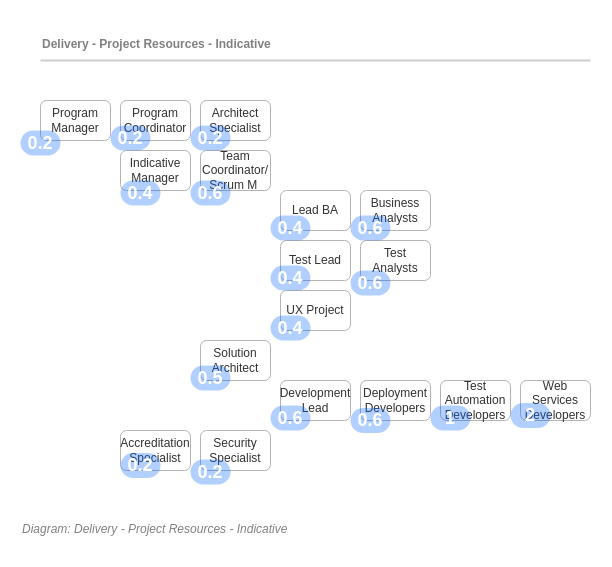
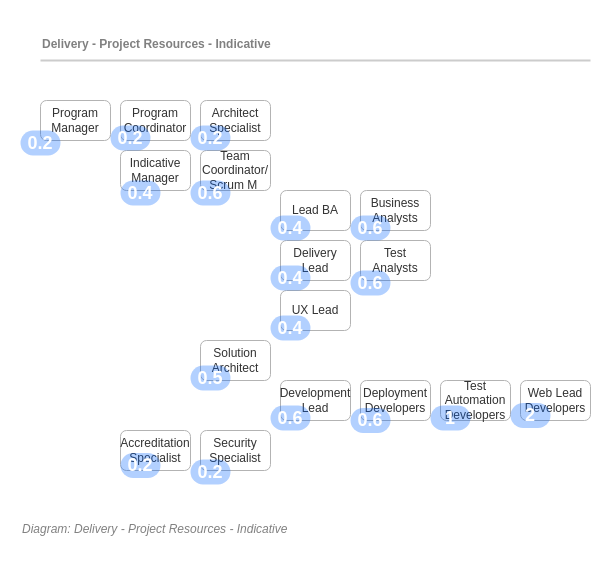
(316, 261) -> (316, 261)
(316, 311) -> (316, 311)
(556, 401) -> (556, 401)
